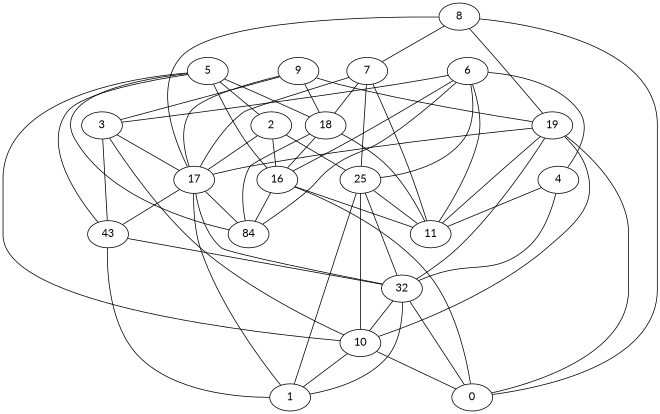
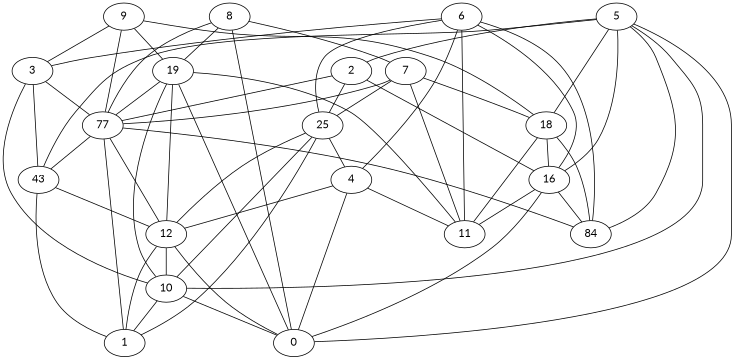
(194, 180) -> (103, 125)
(396, 207) -> (337, 153)
none -> (323, 261)
(402, 289) -> (166, 234)
none -> (663, 293)
